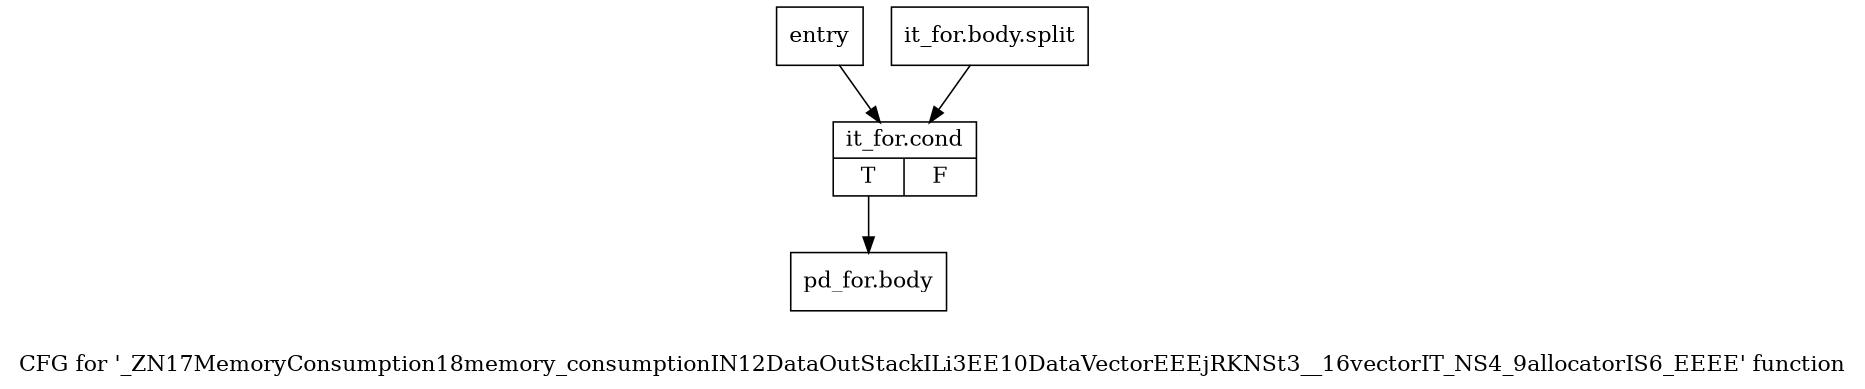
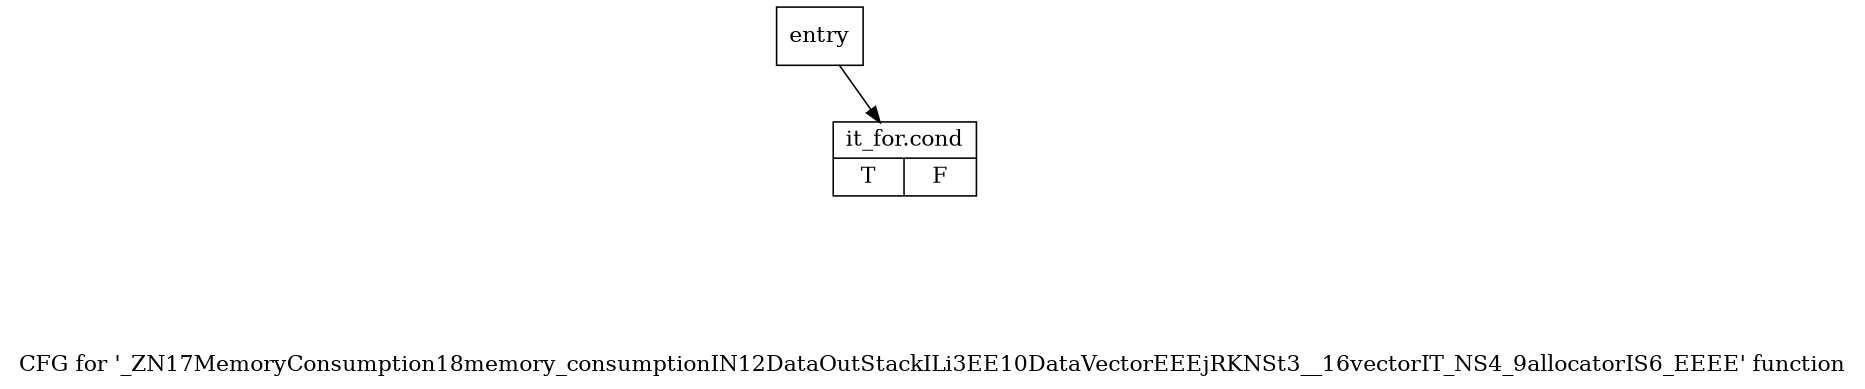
(990, 36) -> none
(869, 282) -> none
